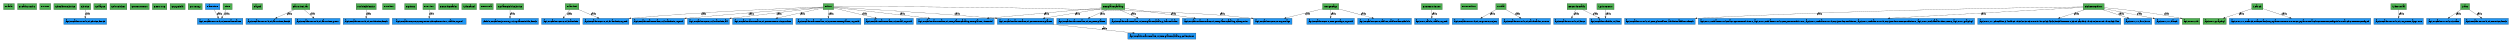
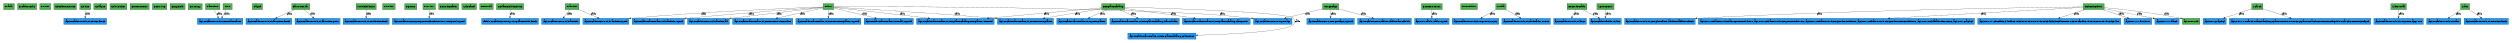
(213, 7) -> (213, 7)
(429, 21) -> (429, 21)
(2215, 21) -> (2215, 21)
(1093, 29) -> (1261, 13)
